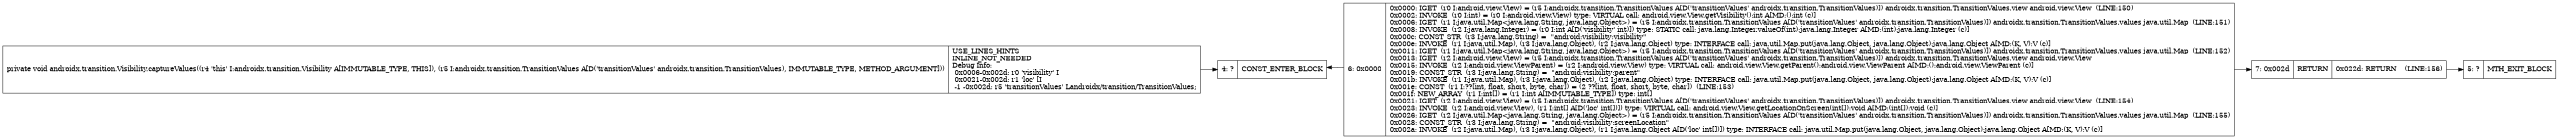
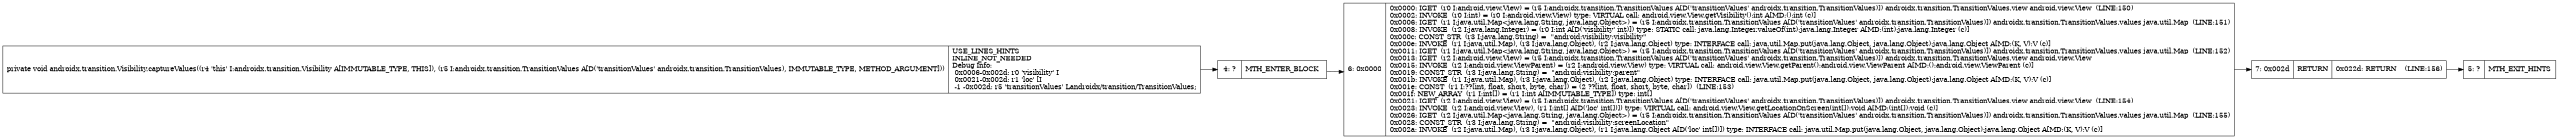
(1338, 67) -> (1333, 72)
(1282, 69) -> (1282, 69)
(2520, 69) -> (2520, 69)
